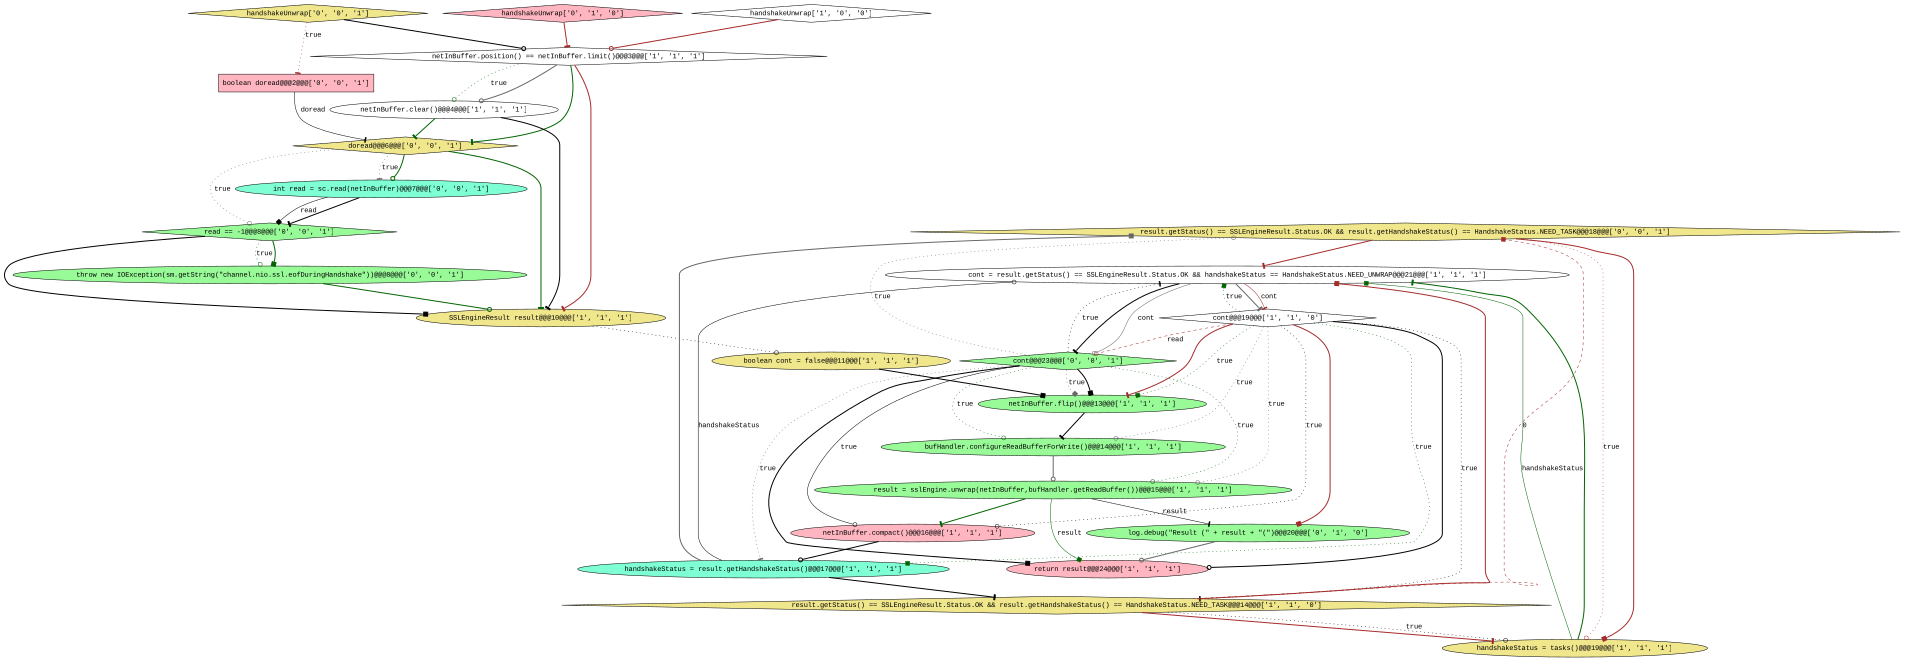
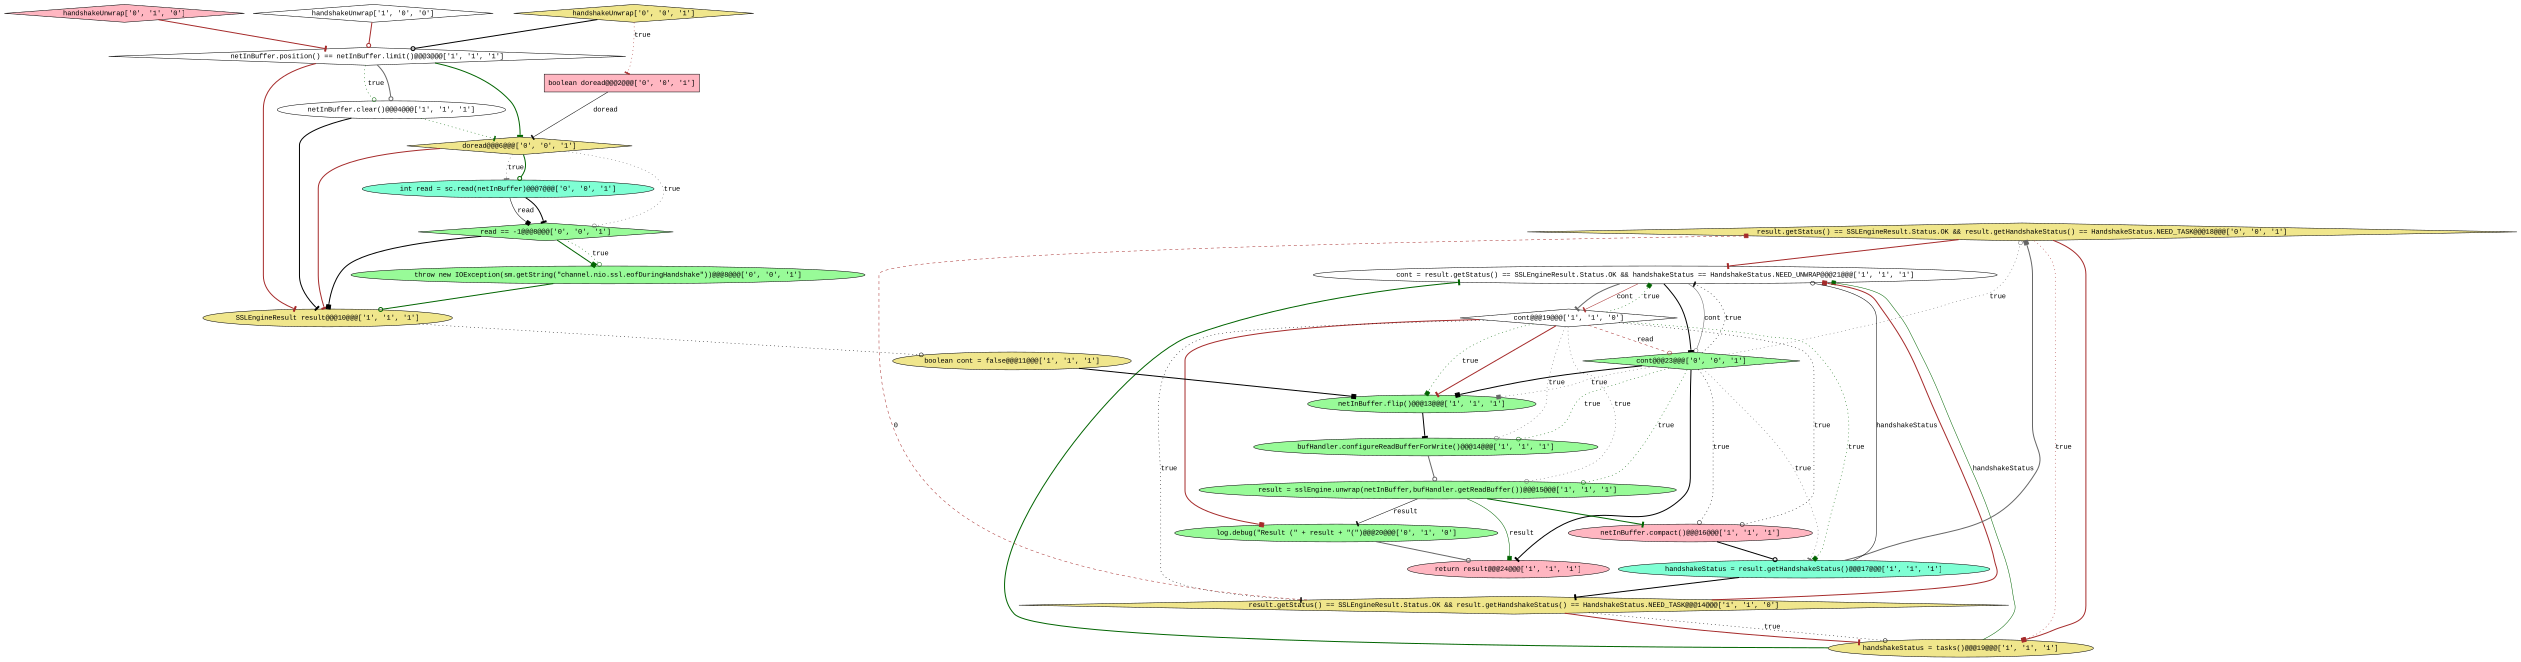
(425, 127) -> (457, 128)
(541, 195) -> (321, 181)
(870, 416) -> (1713, 445)
(771, 492) -> (1661, 512)
(1442, 504) -> none
